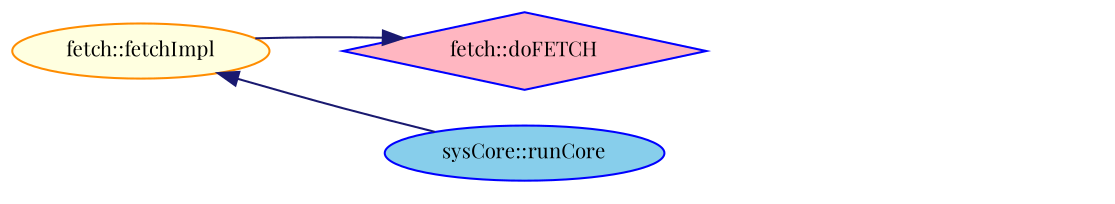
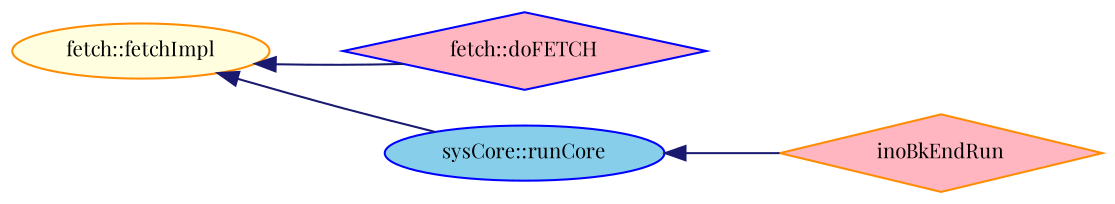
(319, 37) -> (340, 65)
none -> (941, 153)
